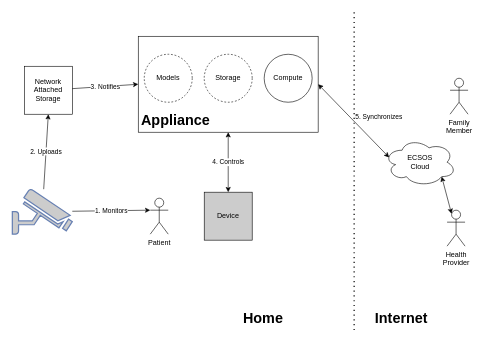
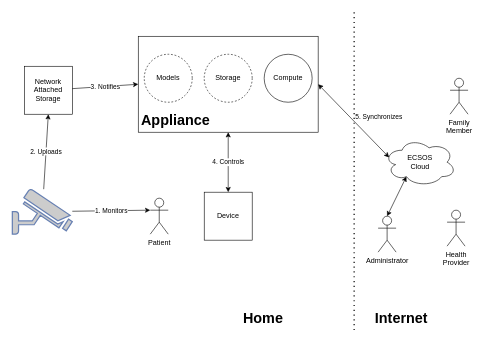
none -> (401, 187)
(447, 195) -> none
(228, 216) -> (228, 216)
none -> (387, 234)
